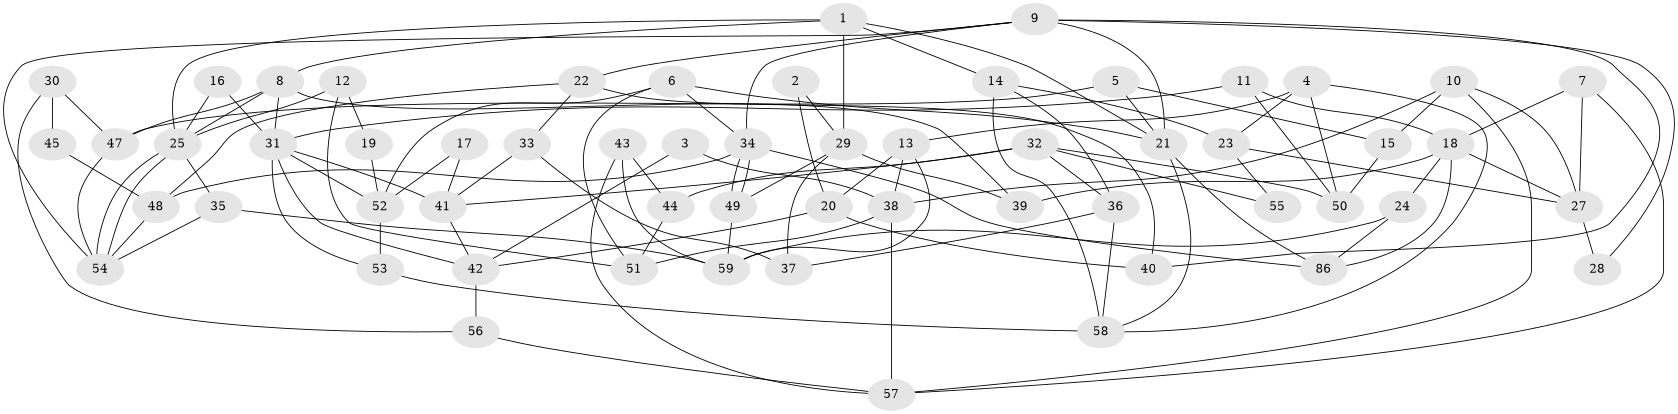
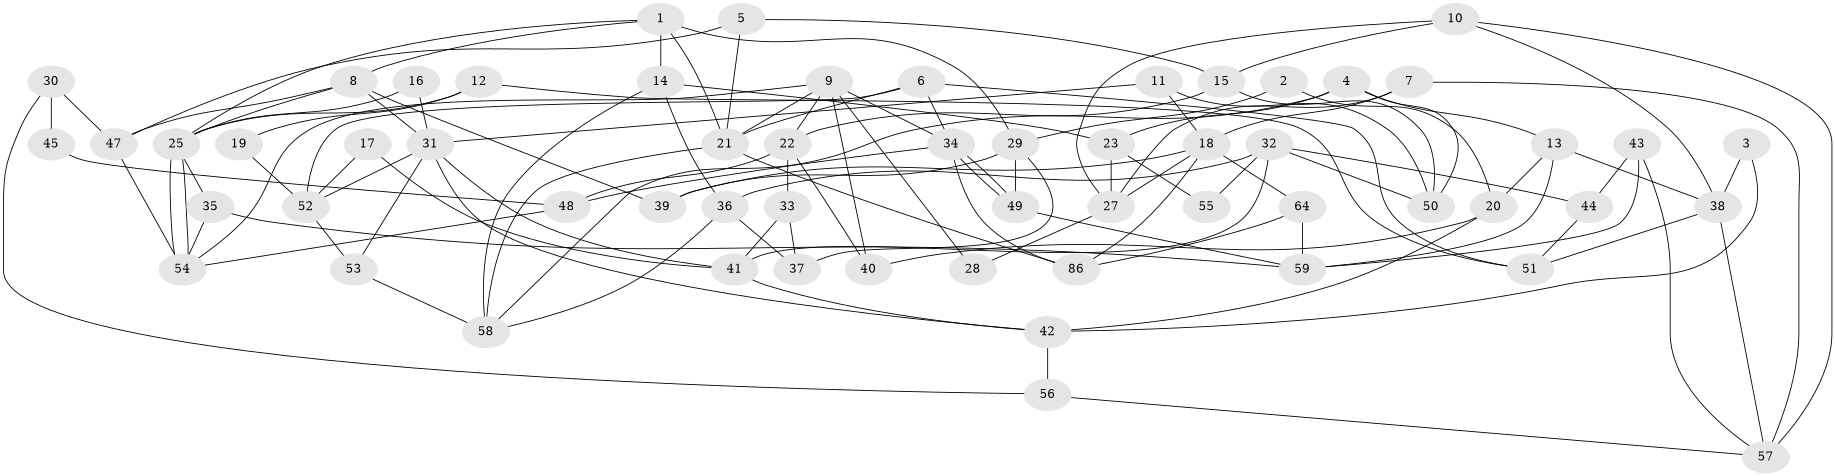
none -> (985, 114)
(1403, 207) -> (1302, 207)
